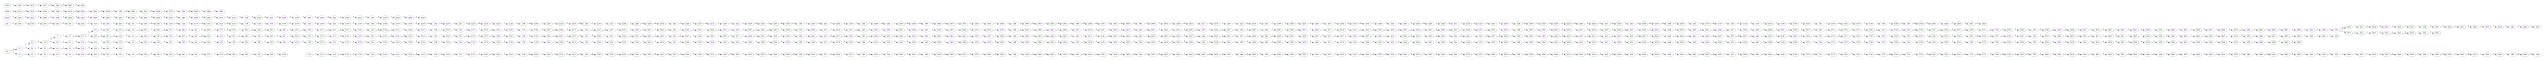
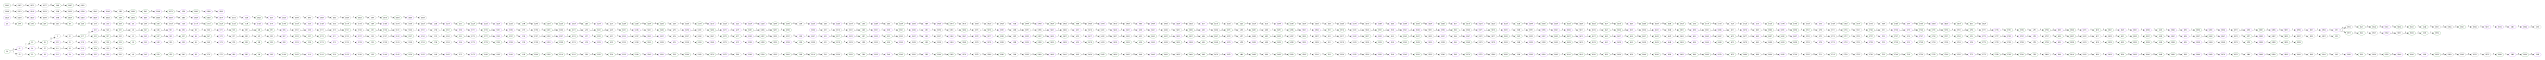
(801, 30) -> none
none -> (297, 55)
